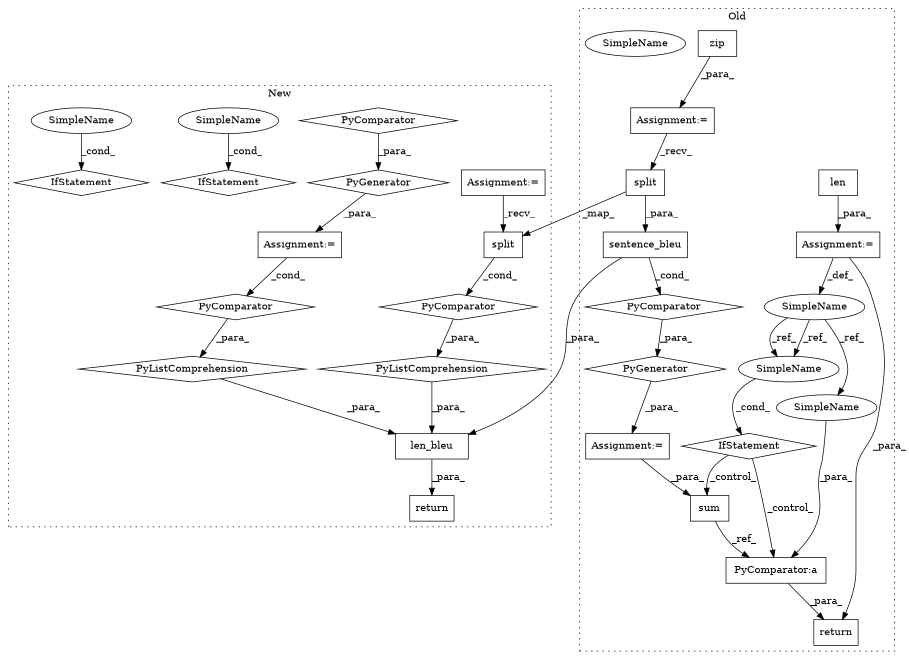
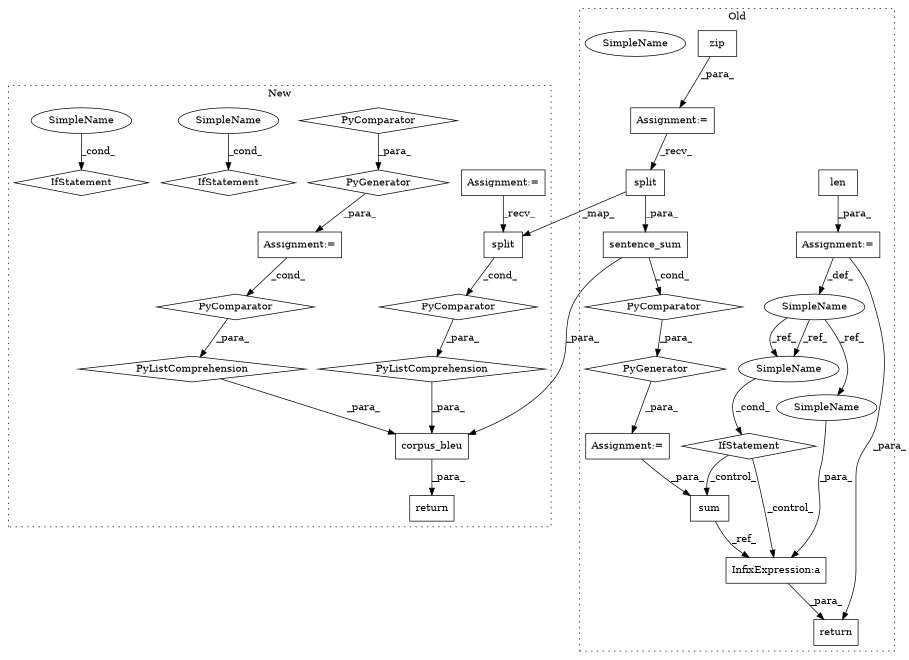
(645, 245) -> (645, 245)
(432, 446) -> (432, 446)
(776, 570) -> (776, 570)
